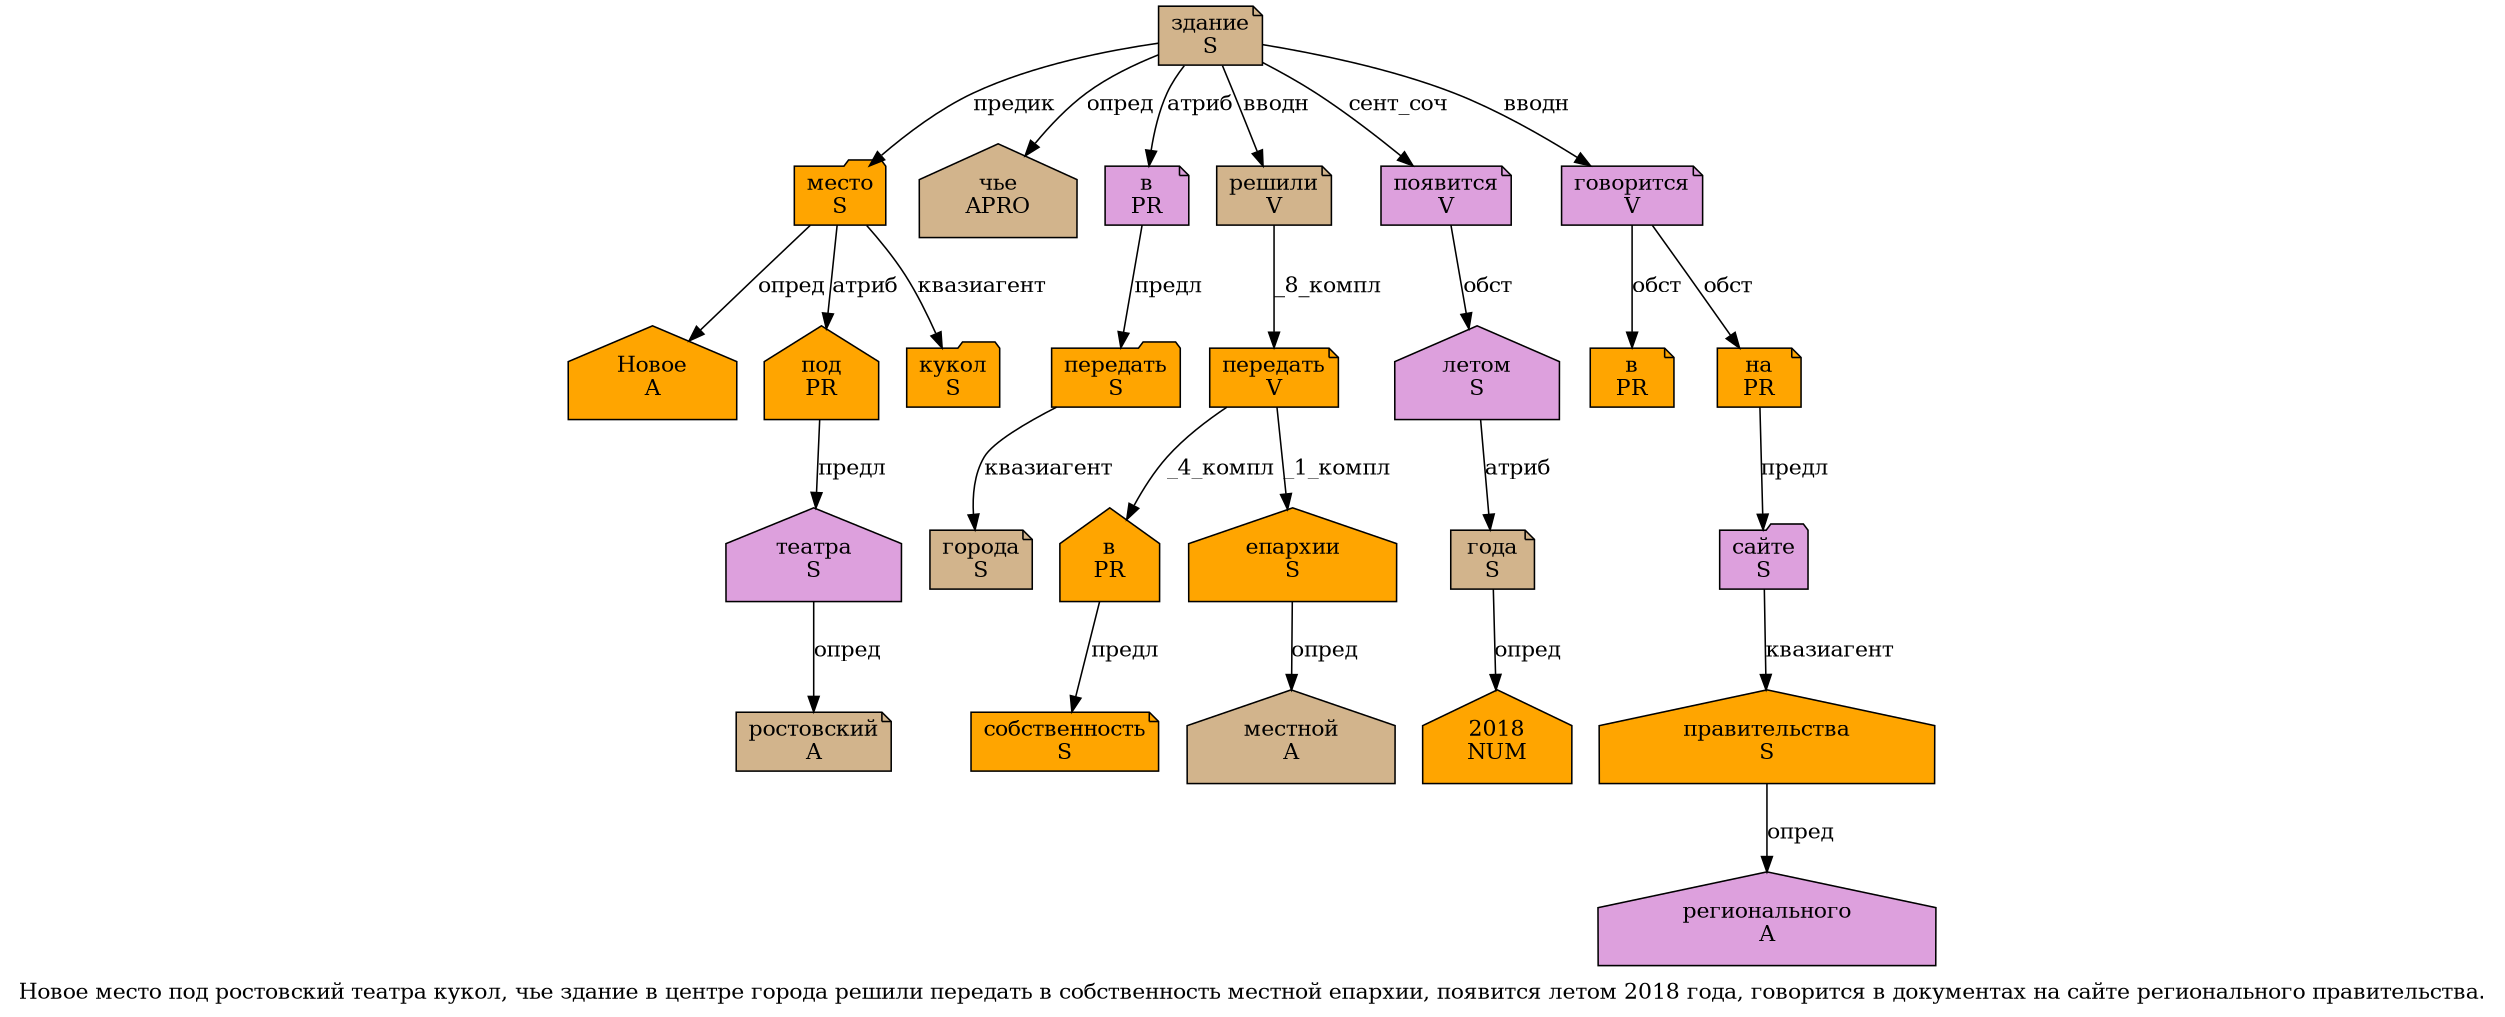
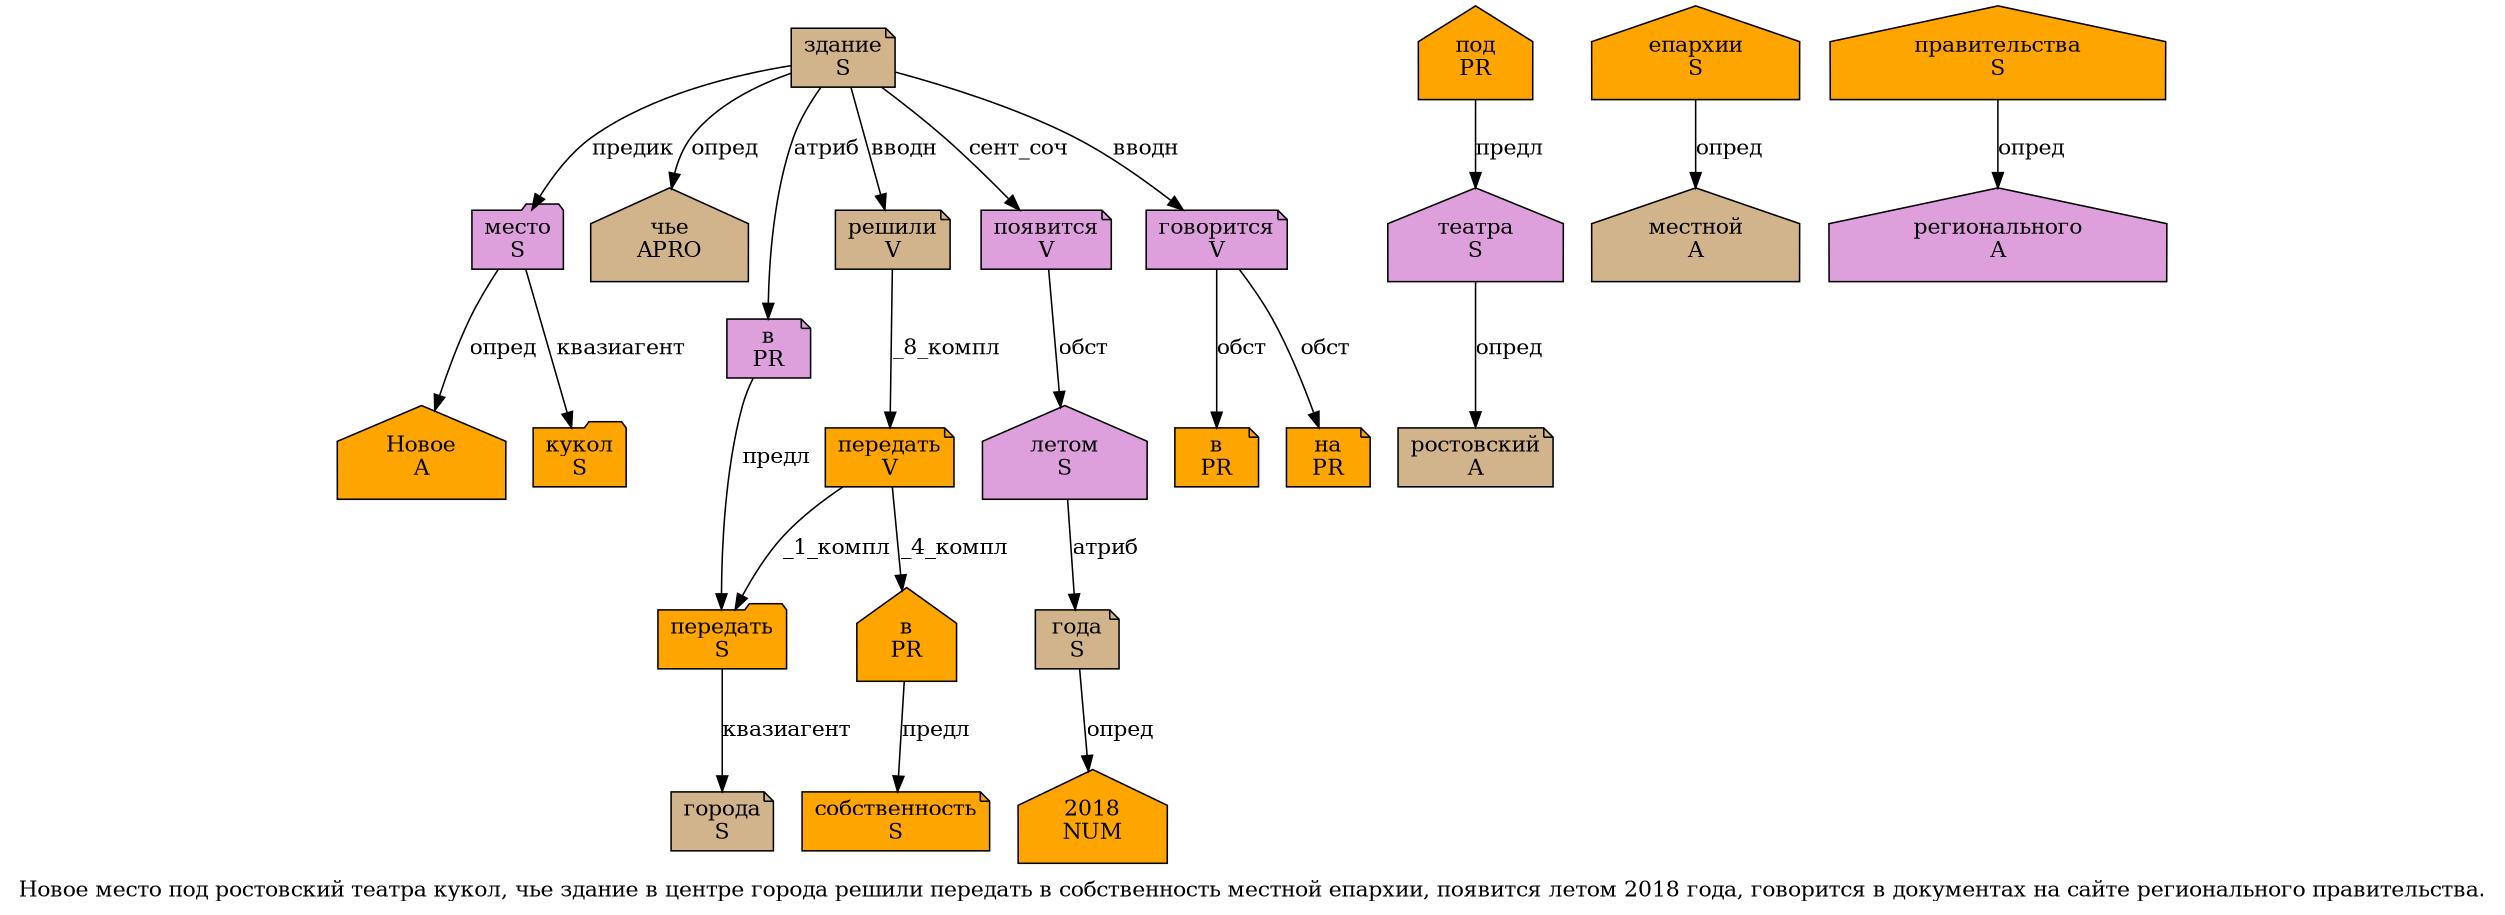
(840, 196) -> (518, 240)
(833, 269) -> none
(1281, 451) -> (785, 534)
(1764, 560) -> none
